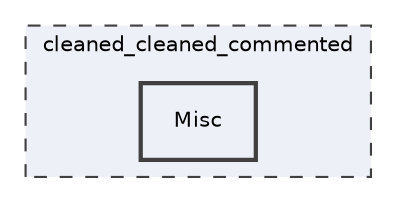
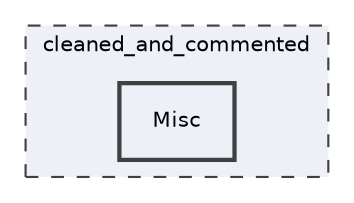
(198, 46) -> (177, 46)
